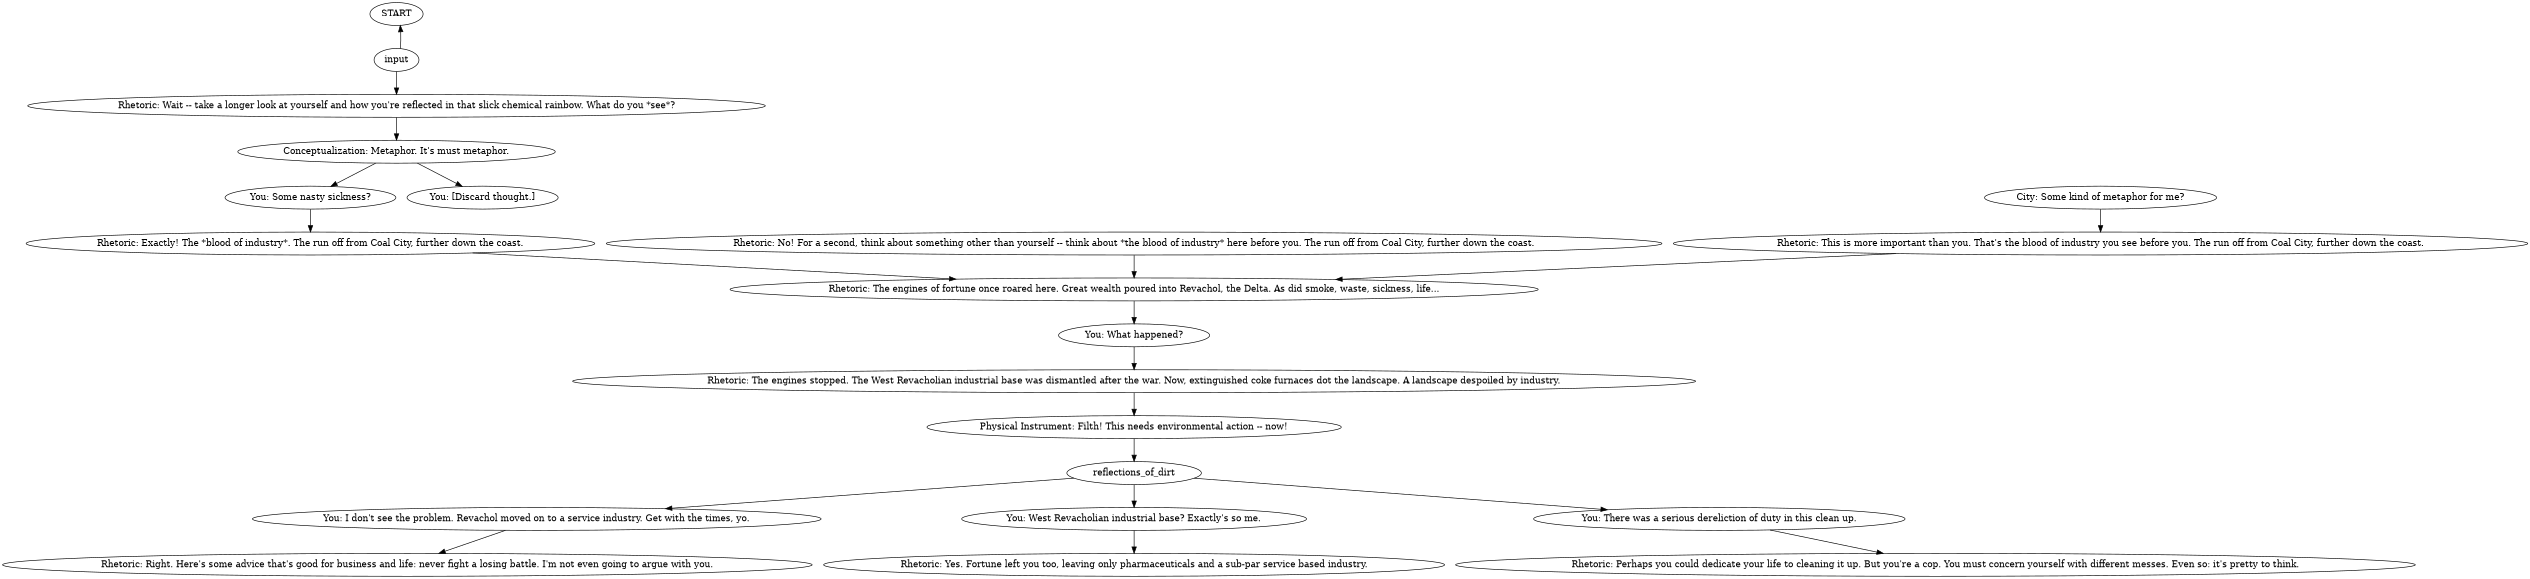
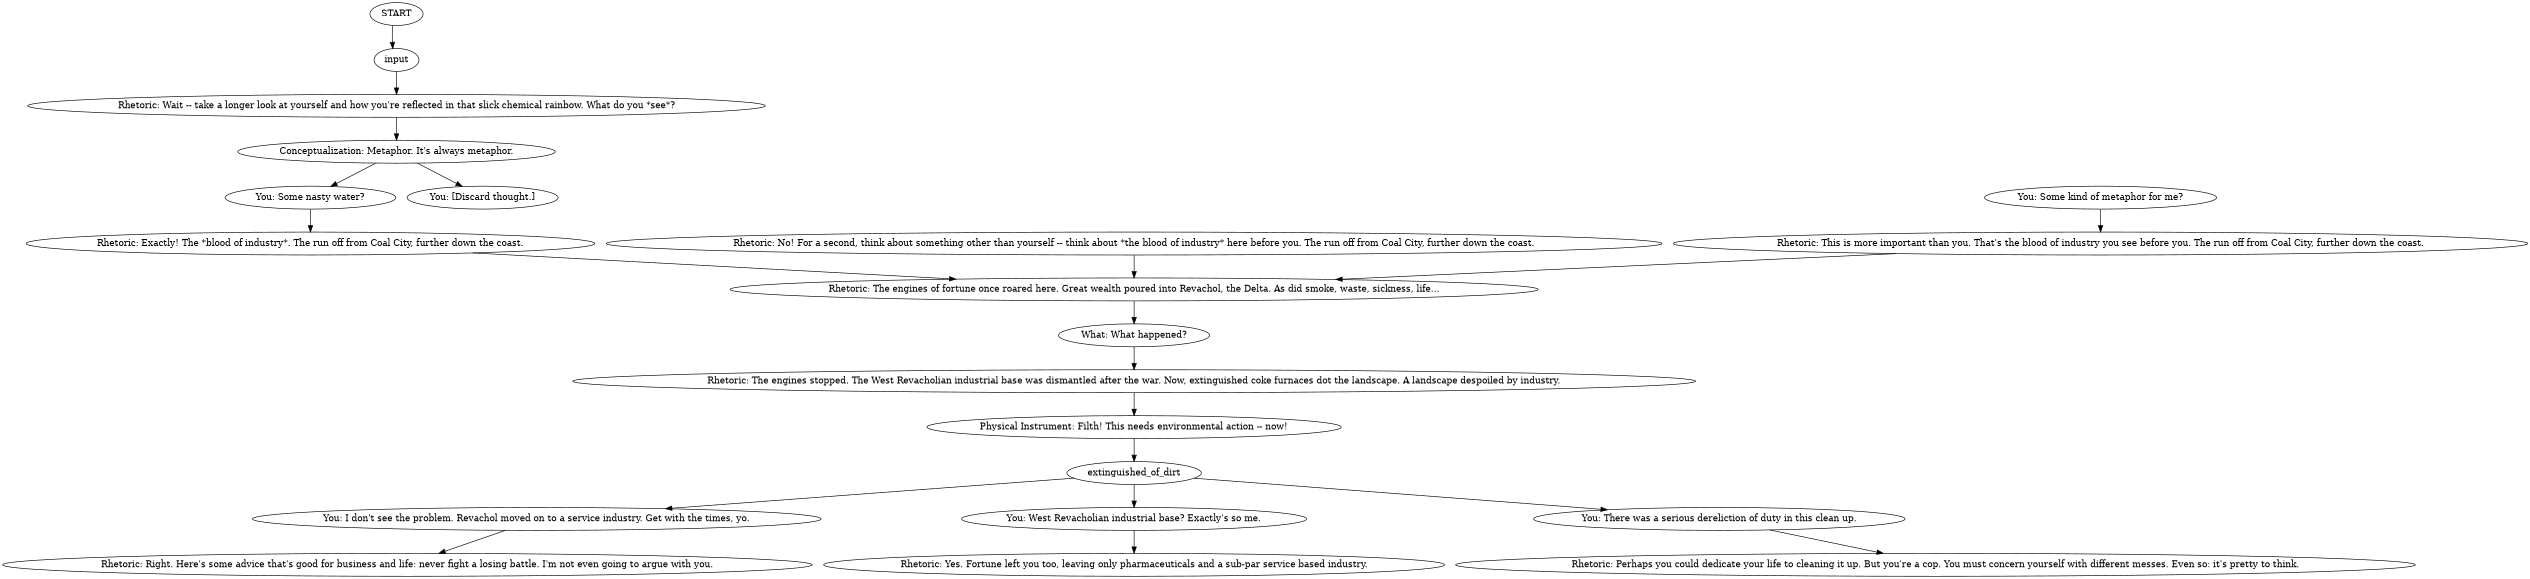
(401, 40) -> (392, 34)
(397, 152) -> (397, 152)
(310, 198) -> (310, 198)
(2101, 198) -> (2101, 198)
(1134, 335) -> (1134, 335)
(1134, 473) -> (1134, 473)
